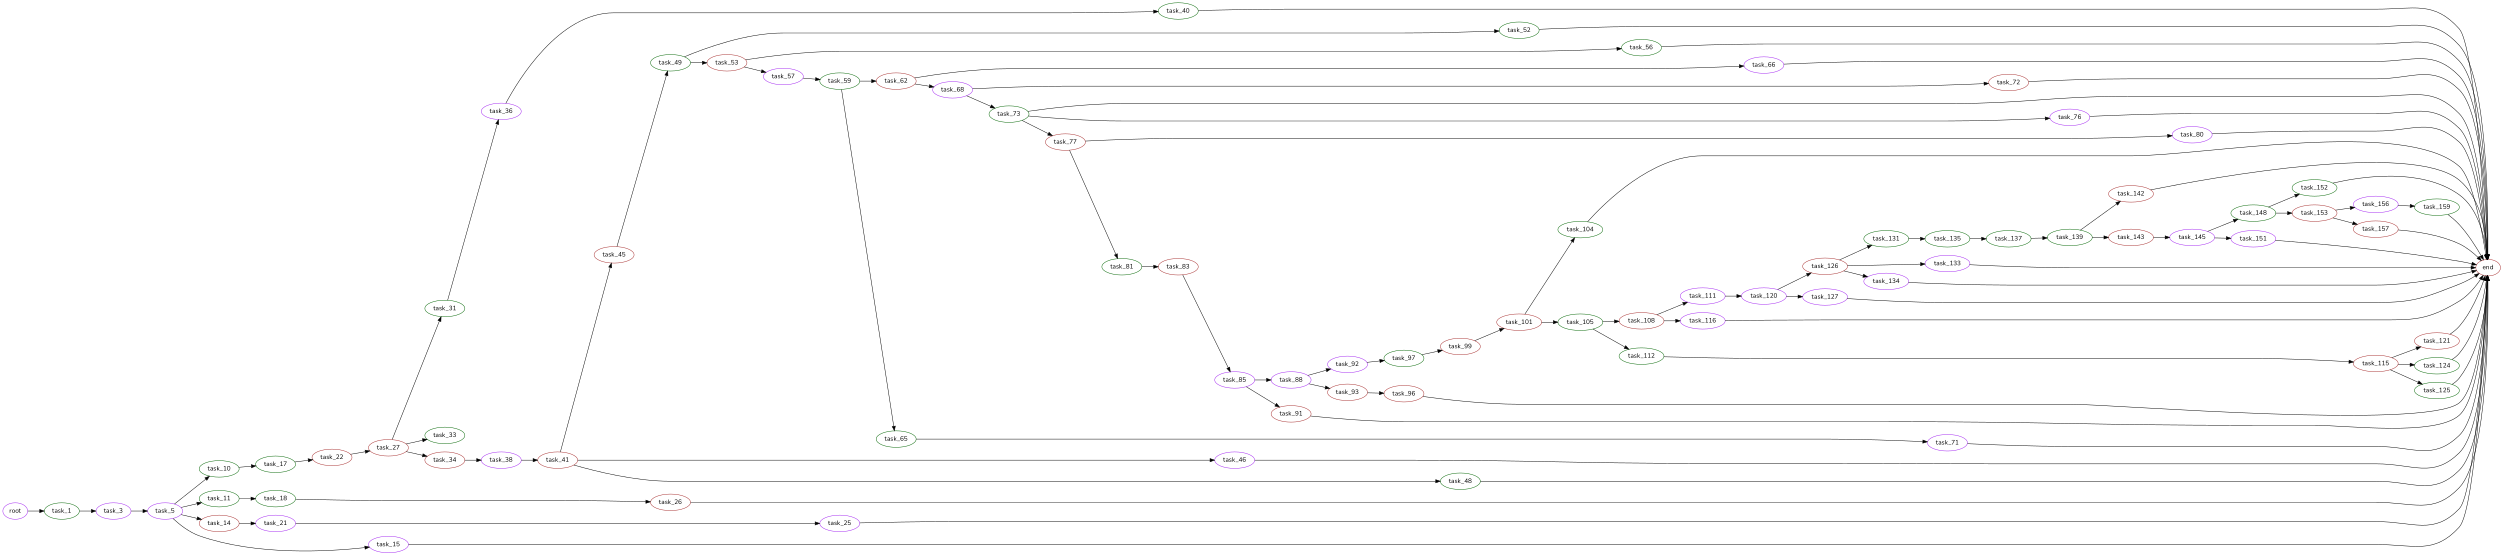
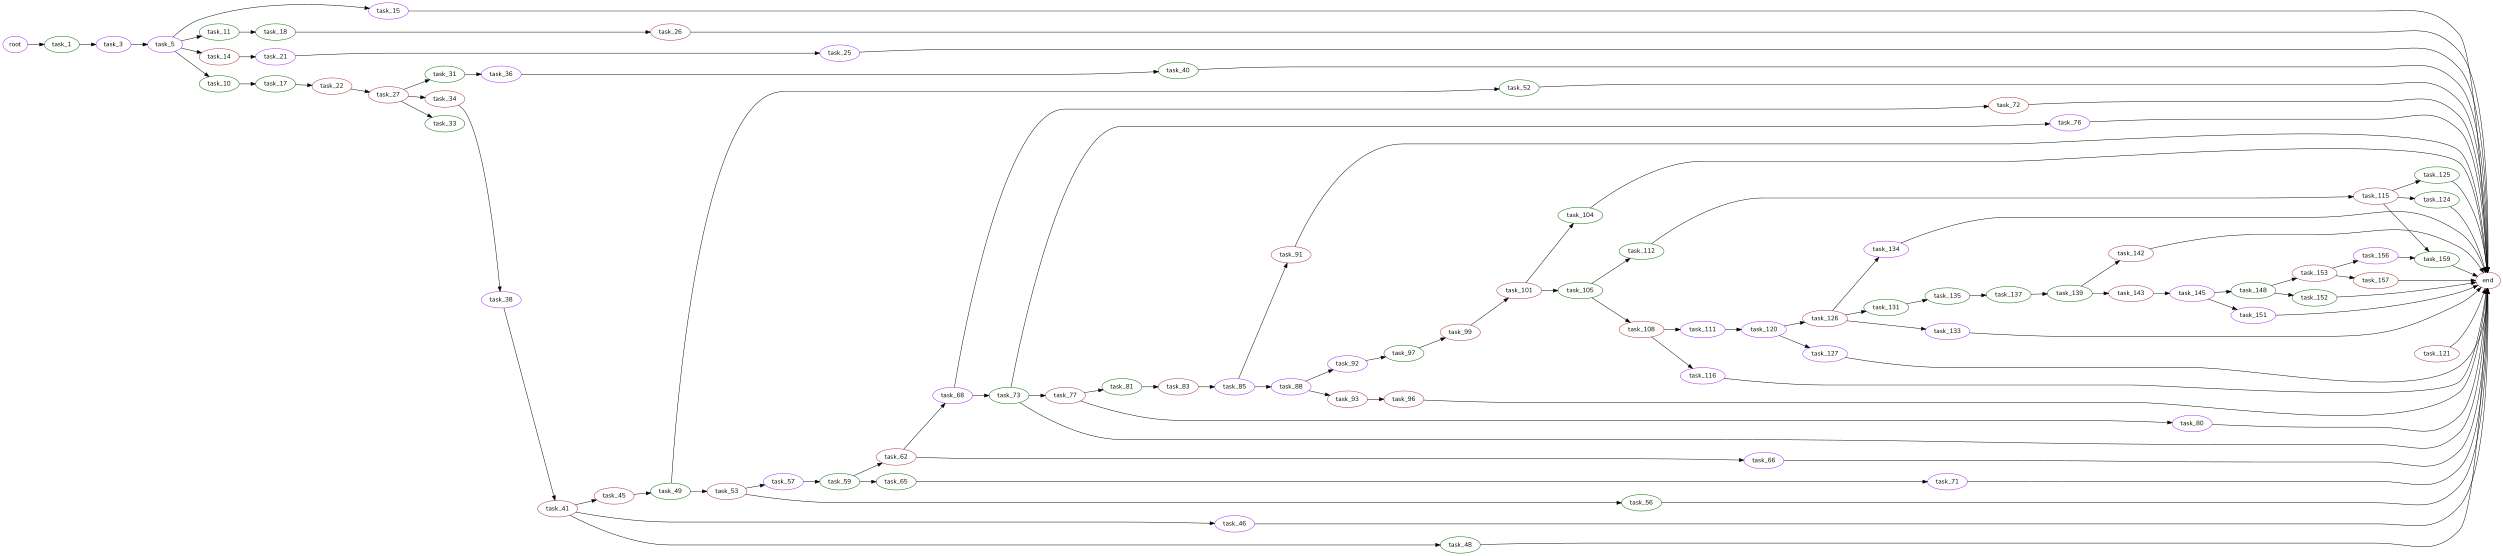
(2404, 353) -> (2405, 226)
